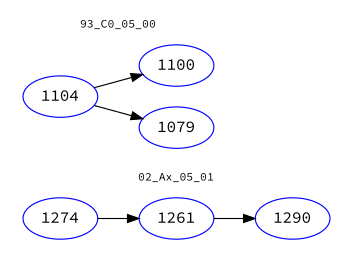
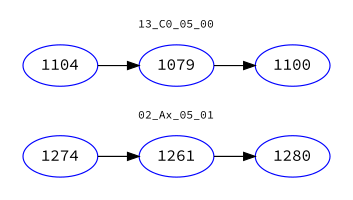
(118, 25) -> (177, 25)
(113, 83) -> (229, 66)
(293, 218) -> (293, 156)
